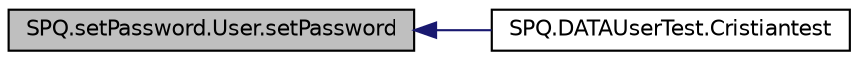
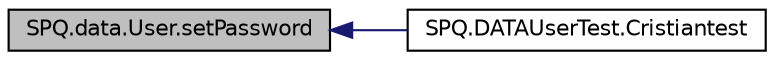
(211, 30) -> (169, 30)
